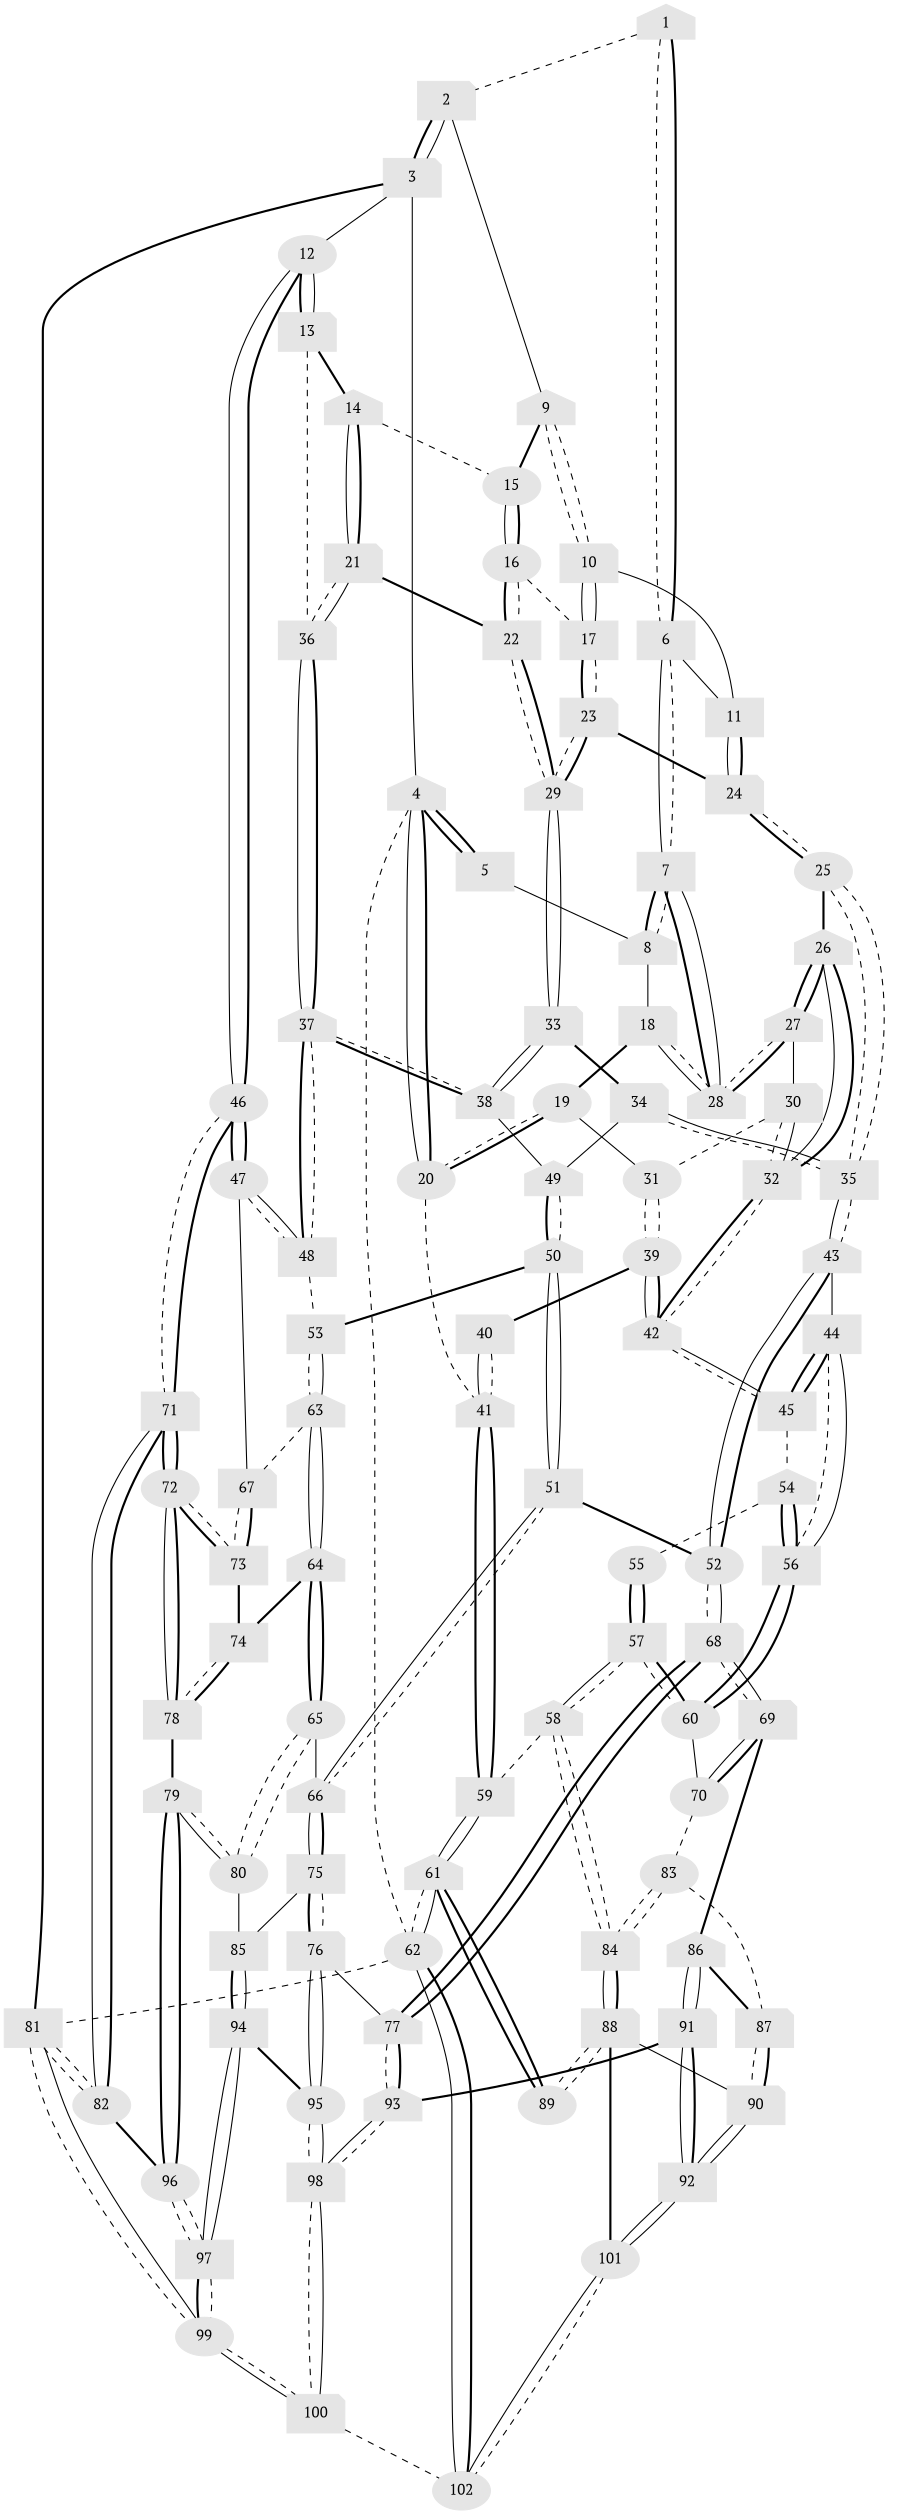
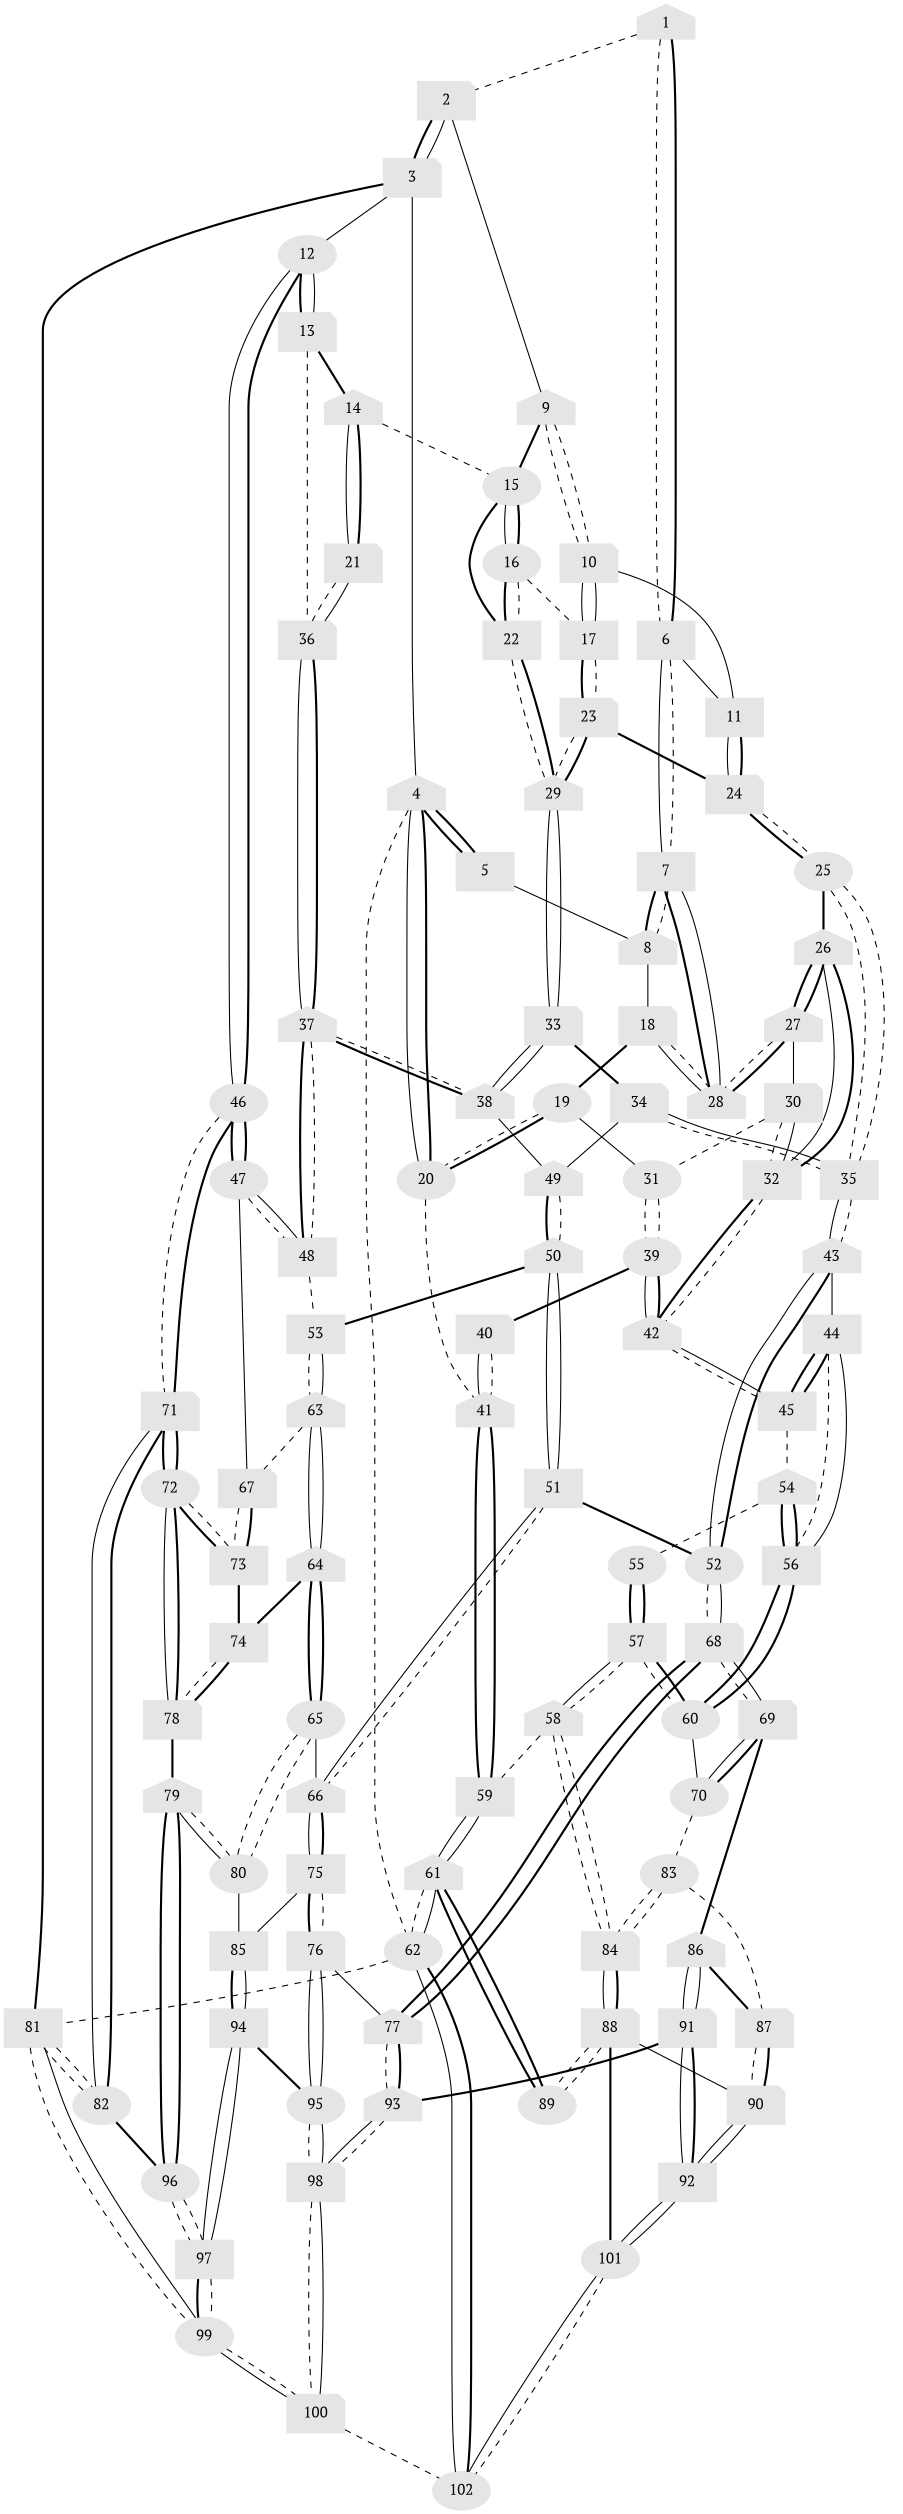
(433, 602) -> (470, 562)
